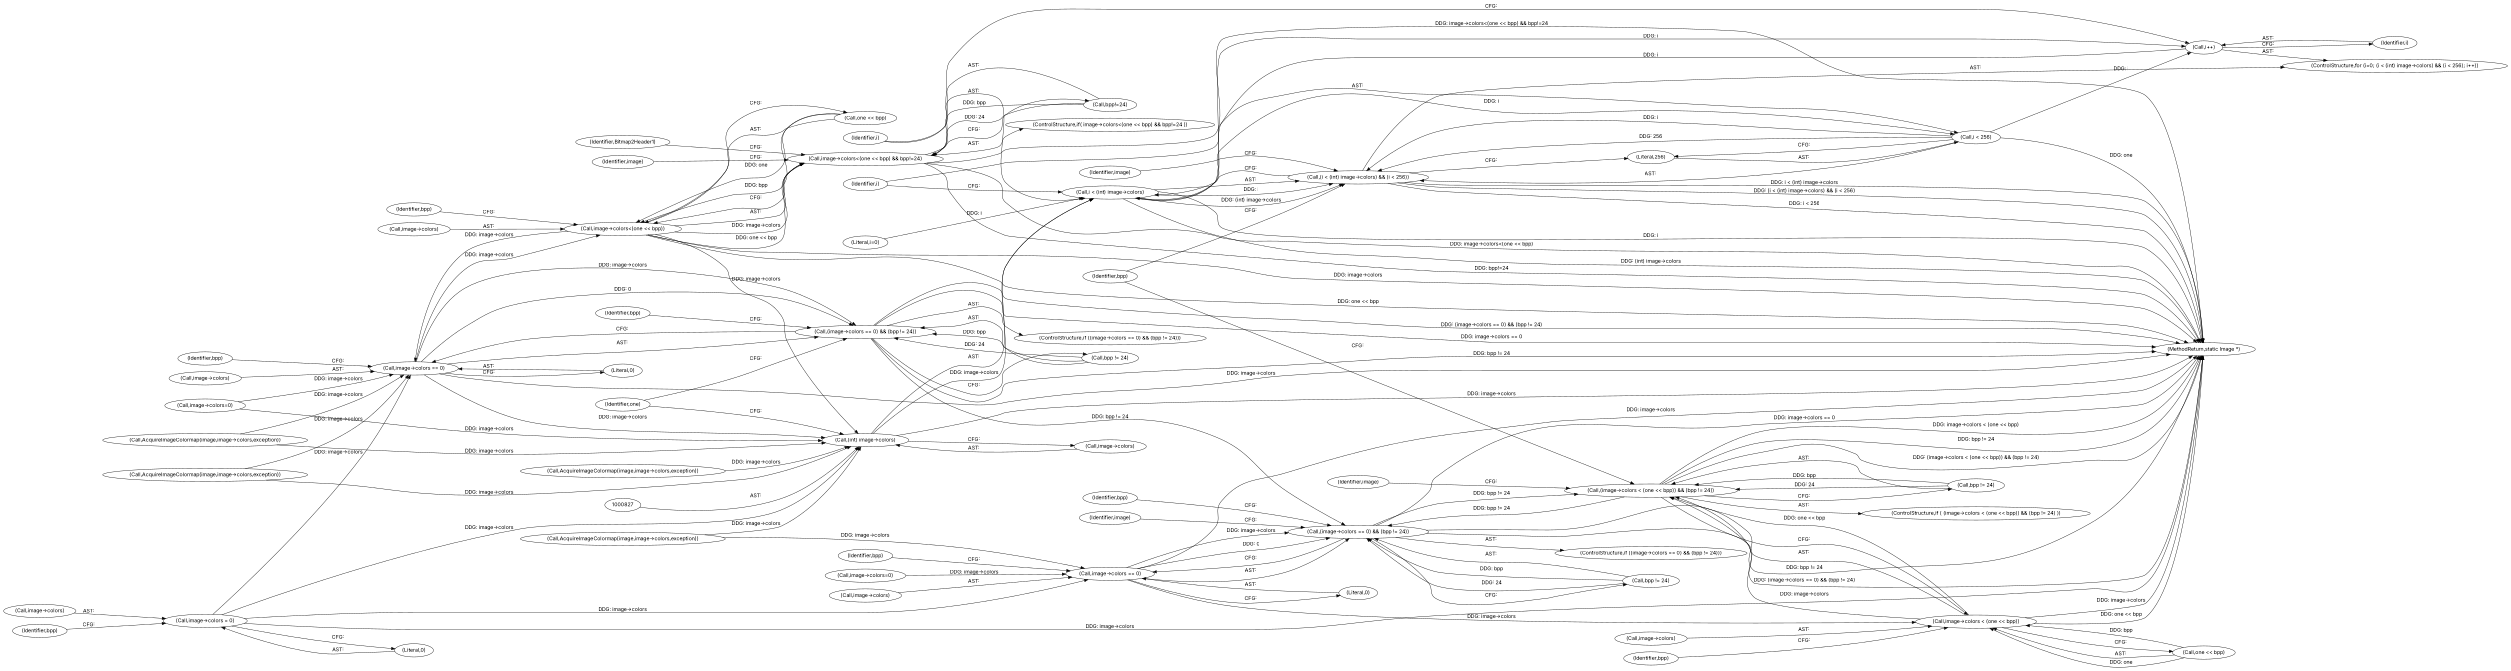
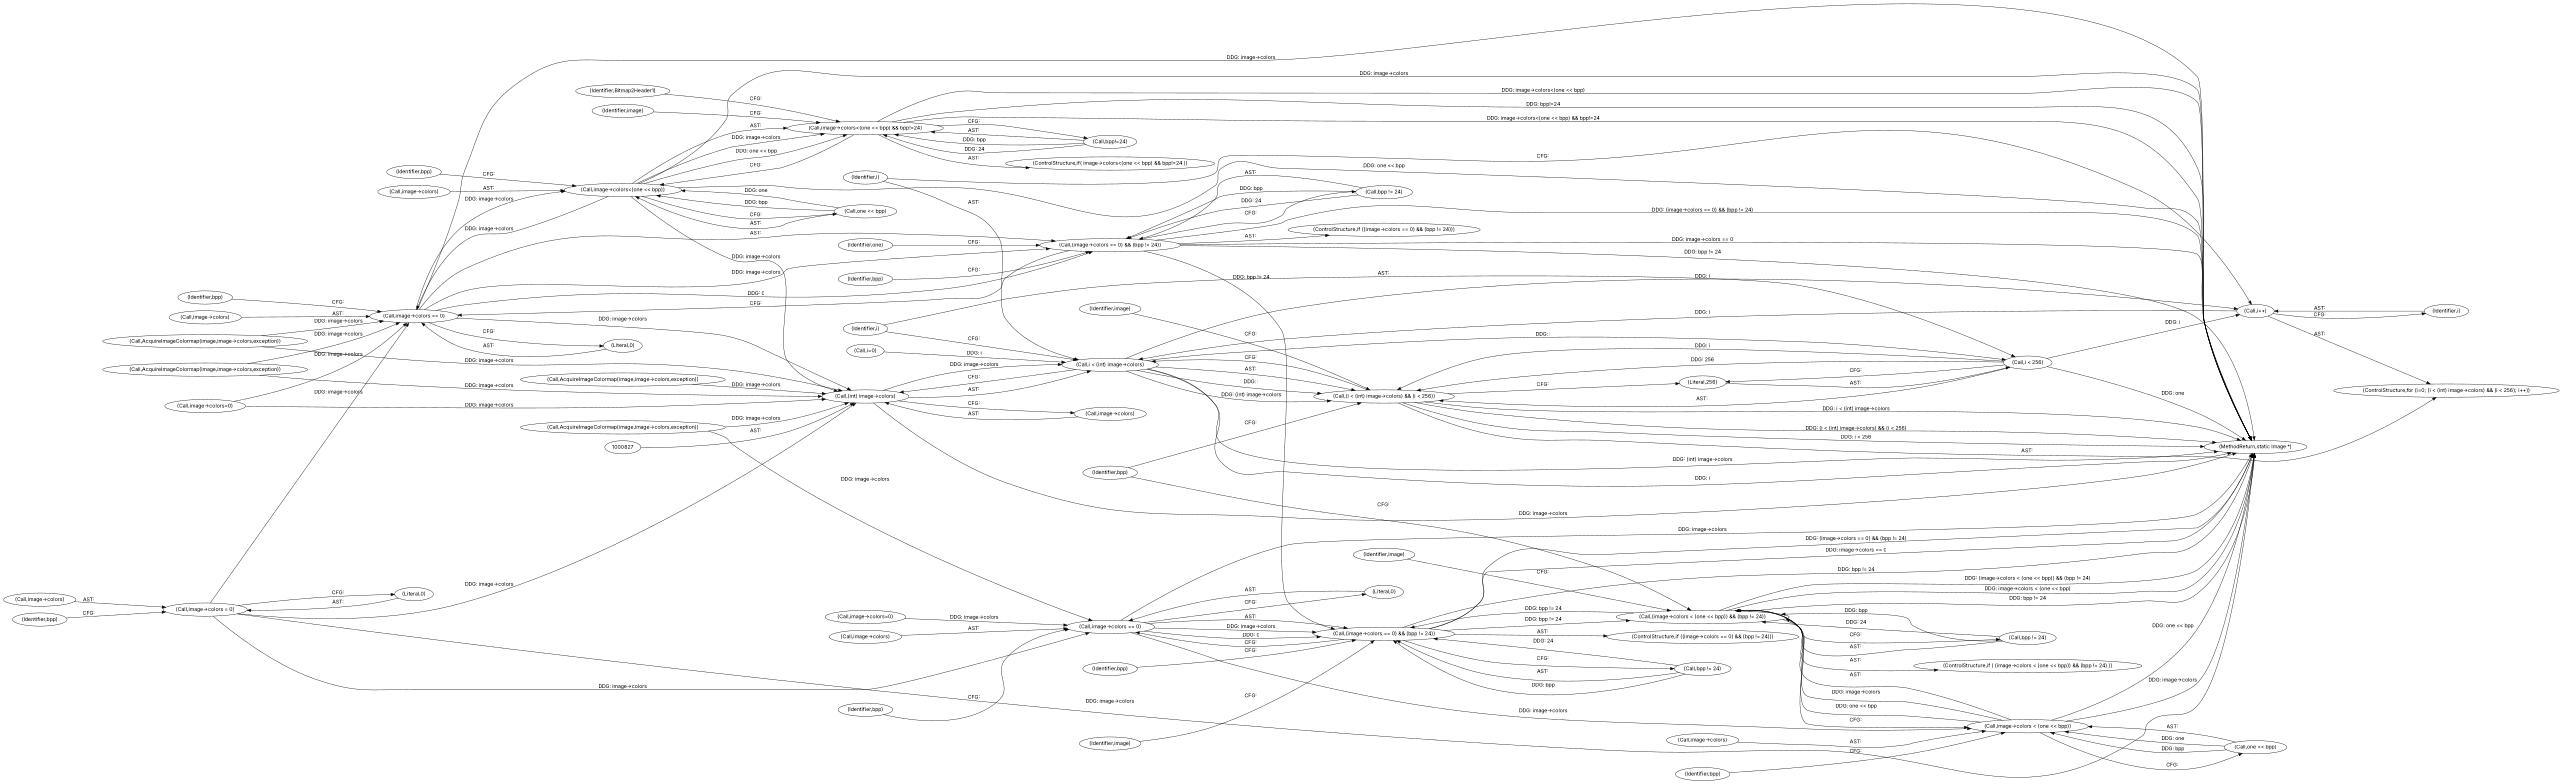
(865, 243) -> (865, 351)
(745, 415) -> (990, 381)
